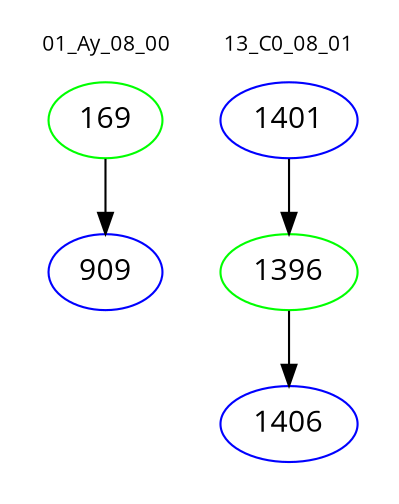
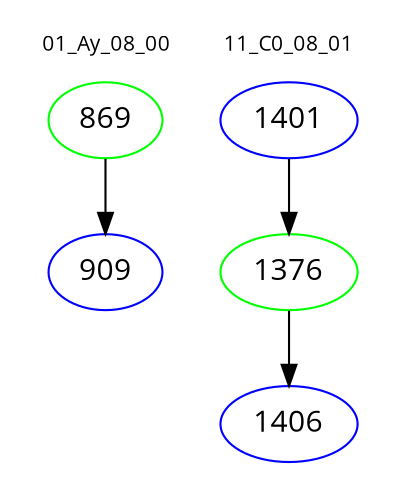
(289, 45) -> (289, 45)
(105, 120) -> (105, 120)
(289, 272) -> (289, 272)
